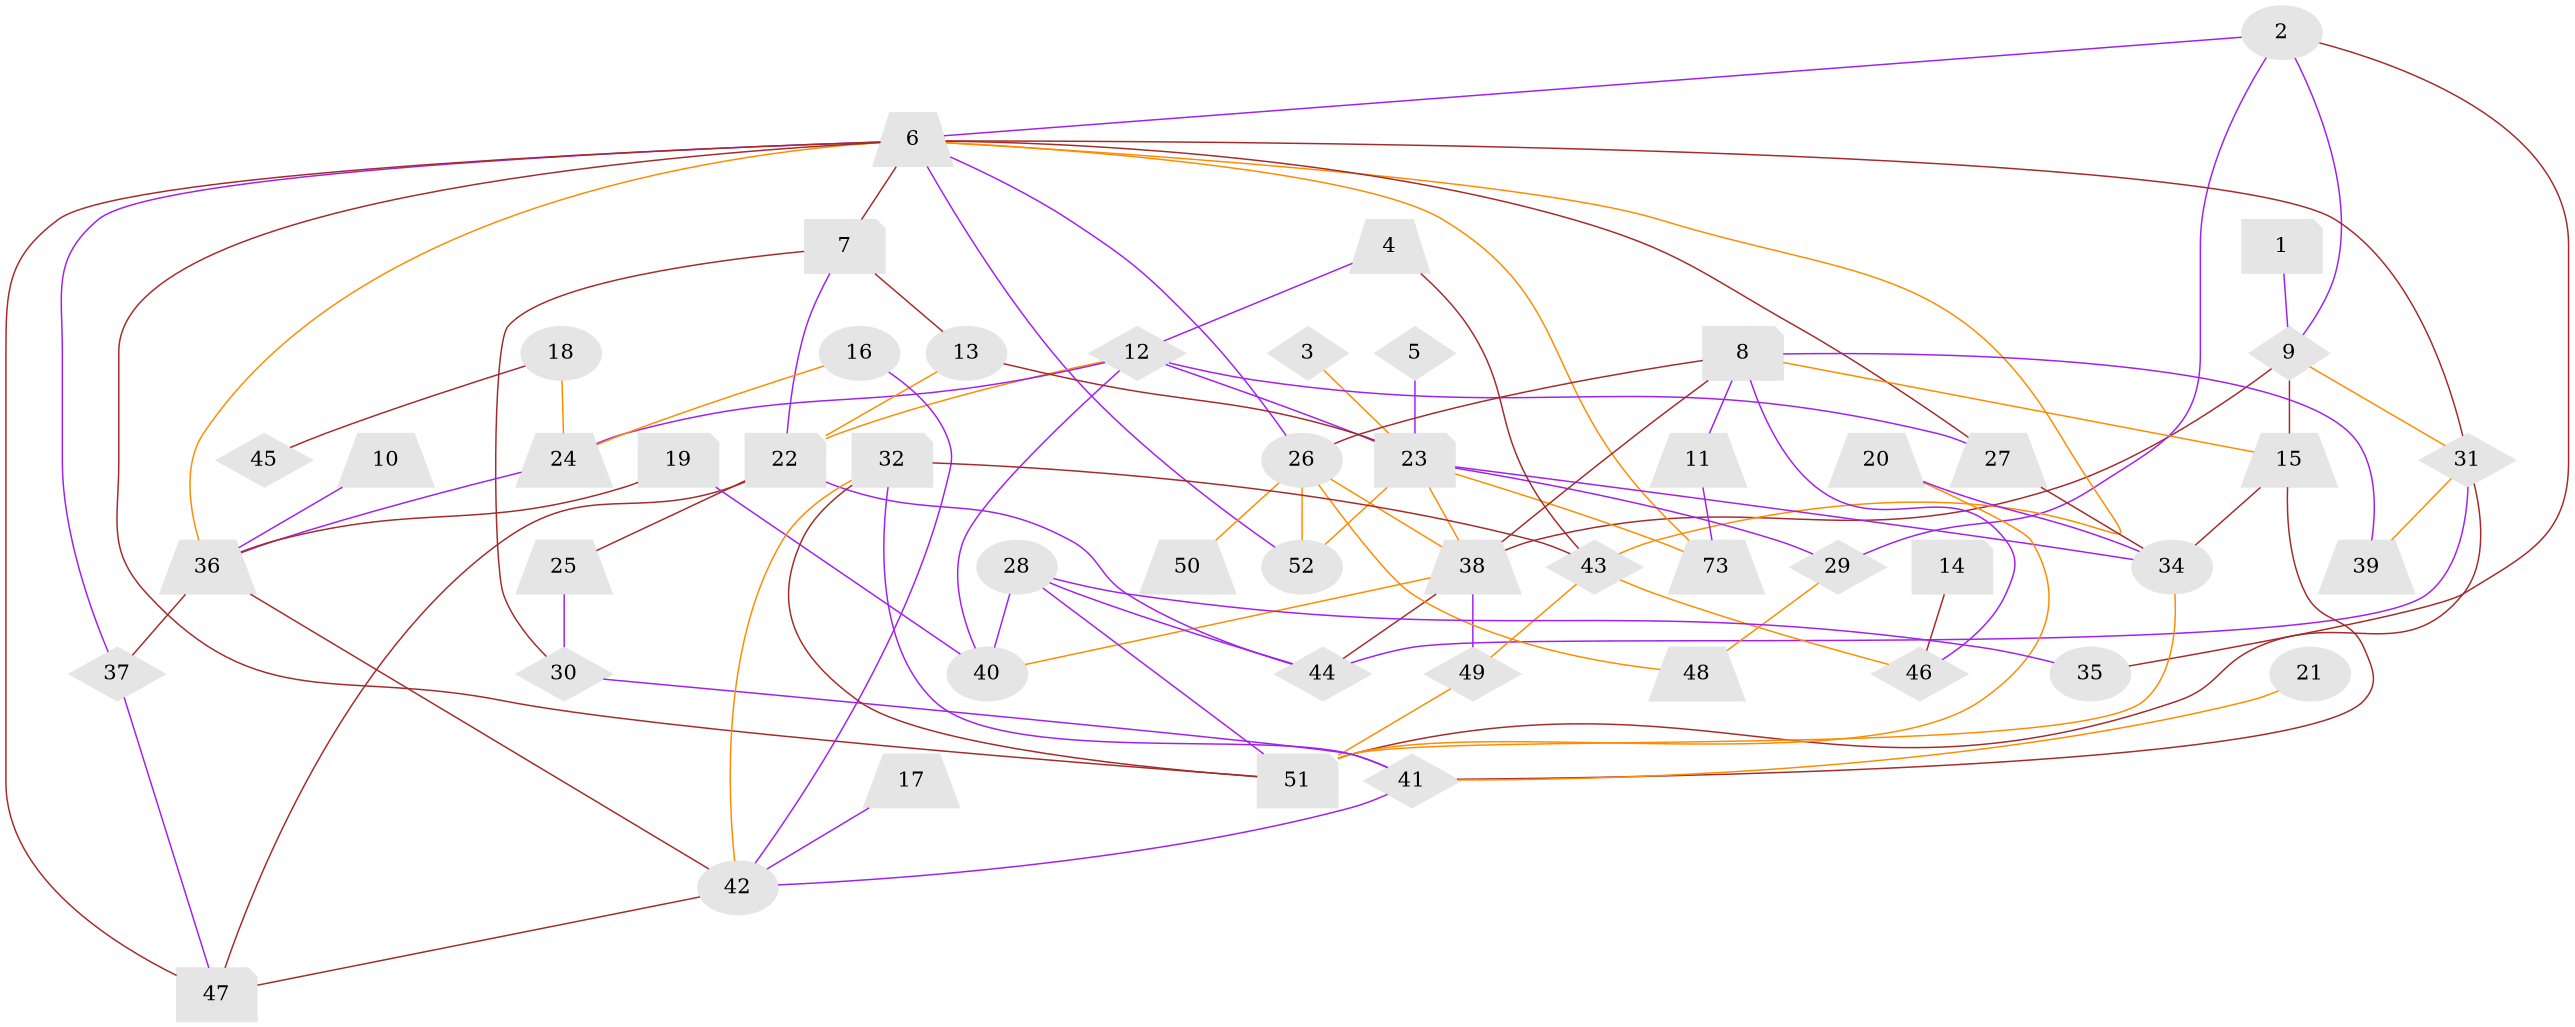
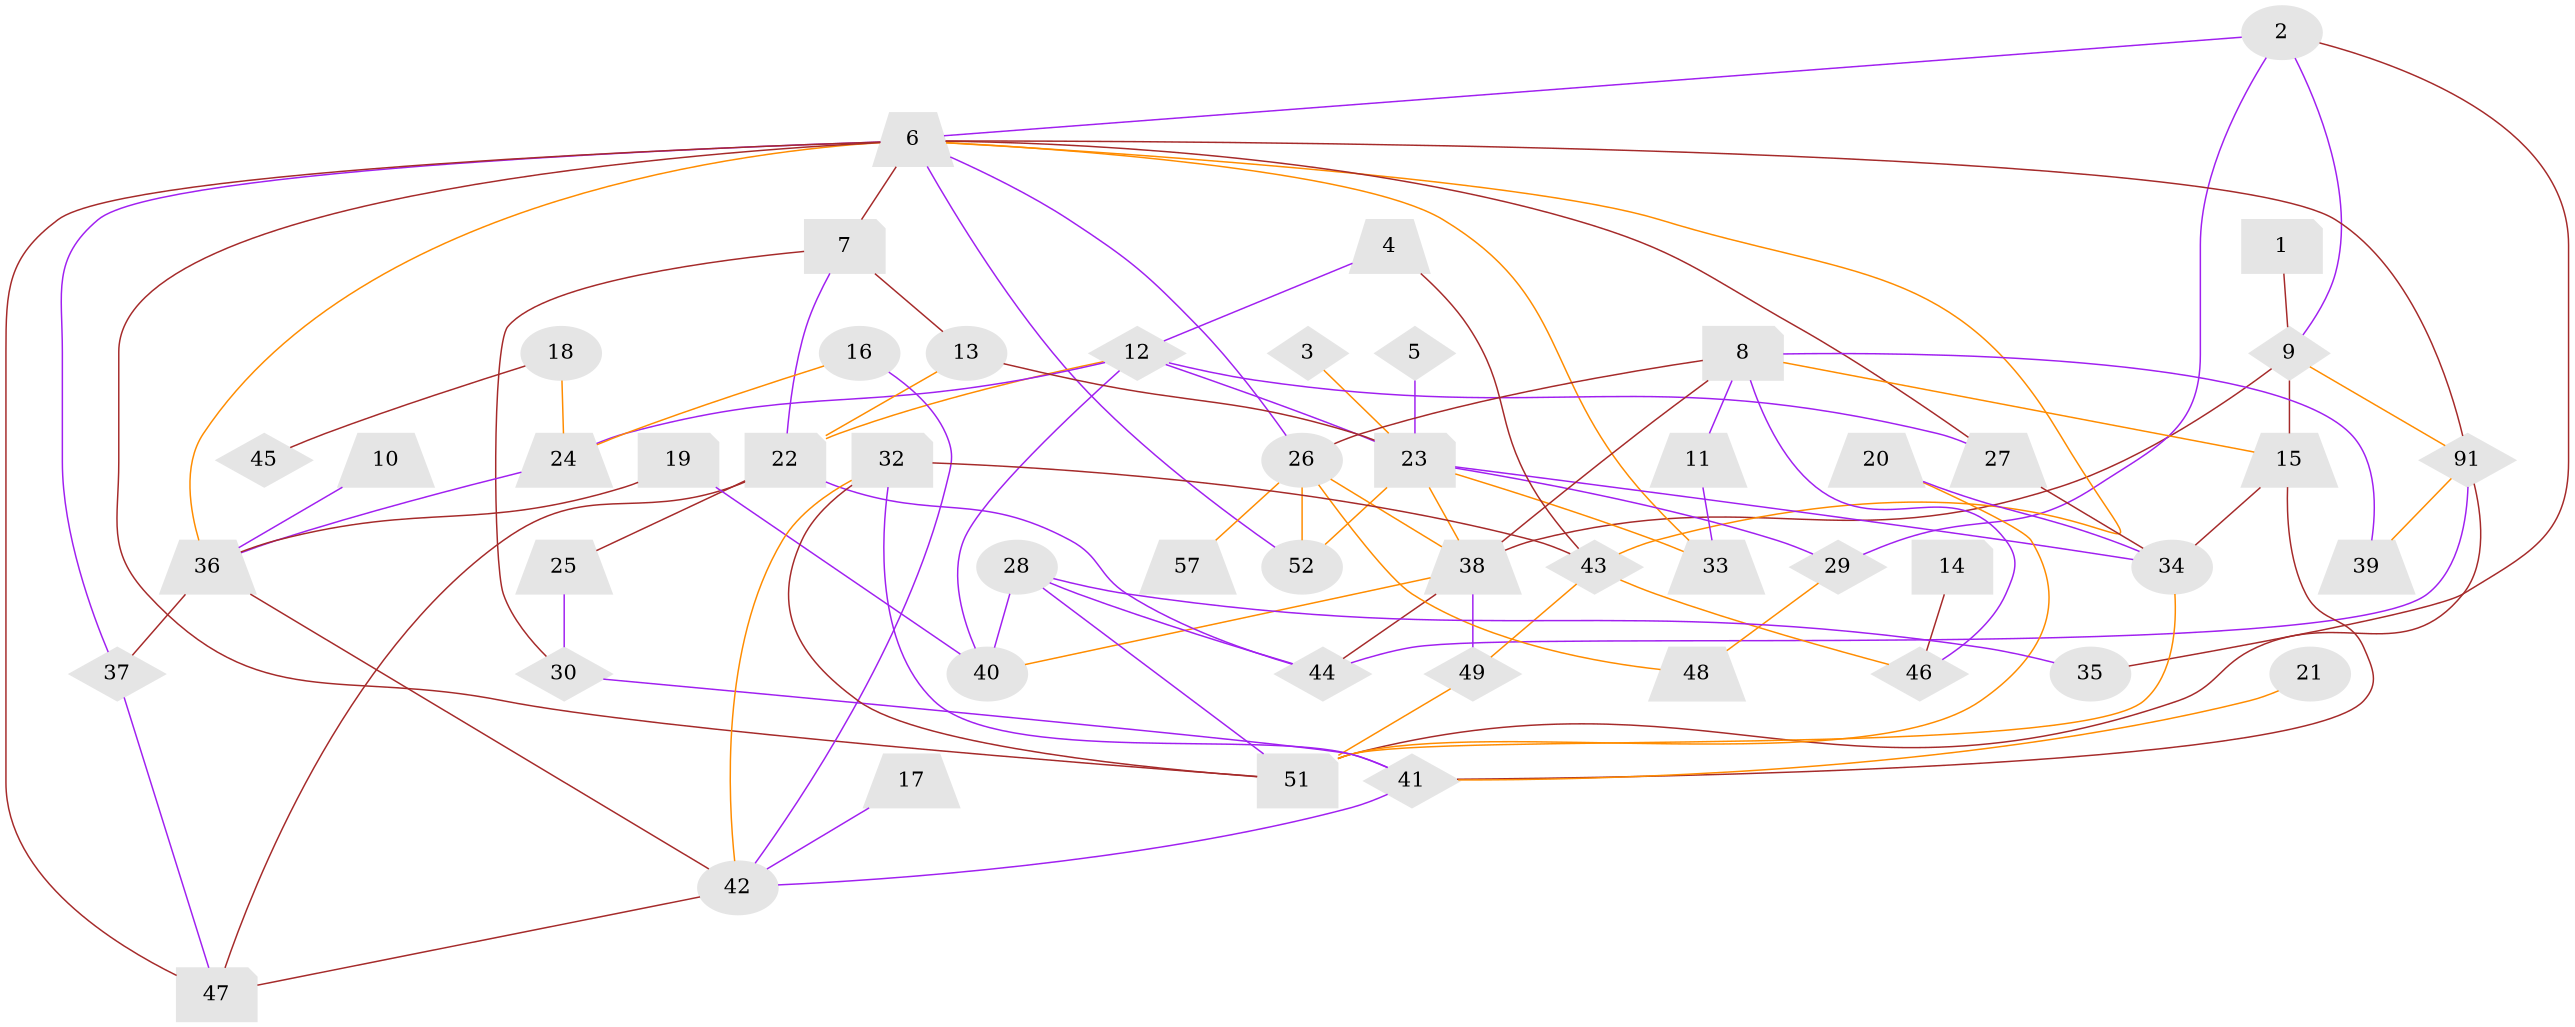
(2286, 300) -> (2286, 300)
(2468, 460) -> (2468, 460)
(1188, 567) -> (1188, 567)
(1716, 567) -> (1716, 567)
